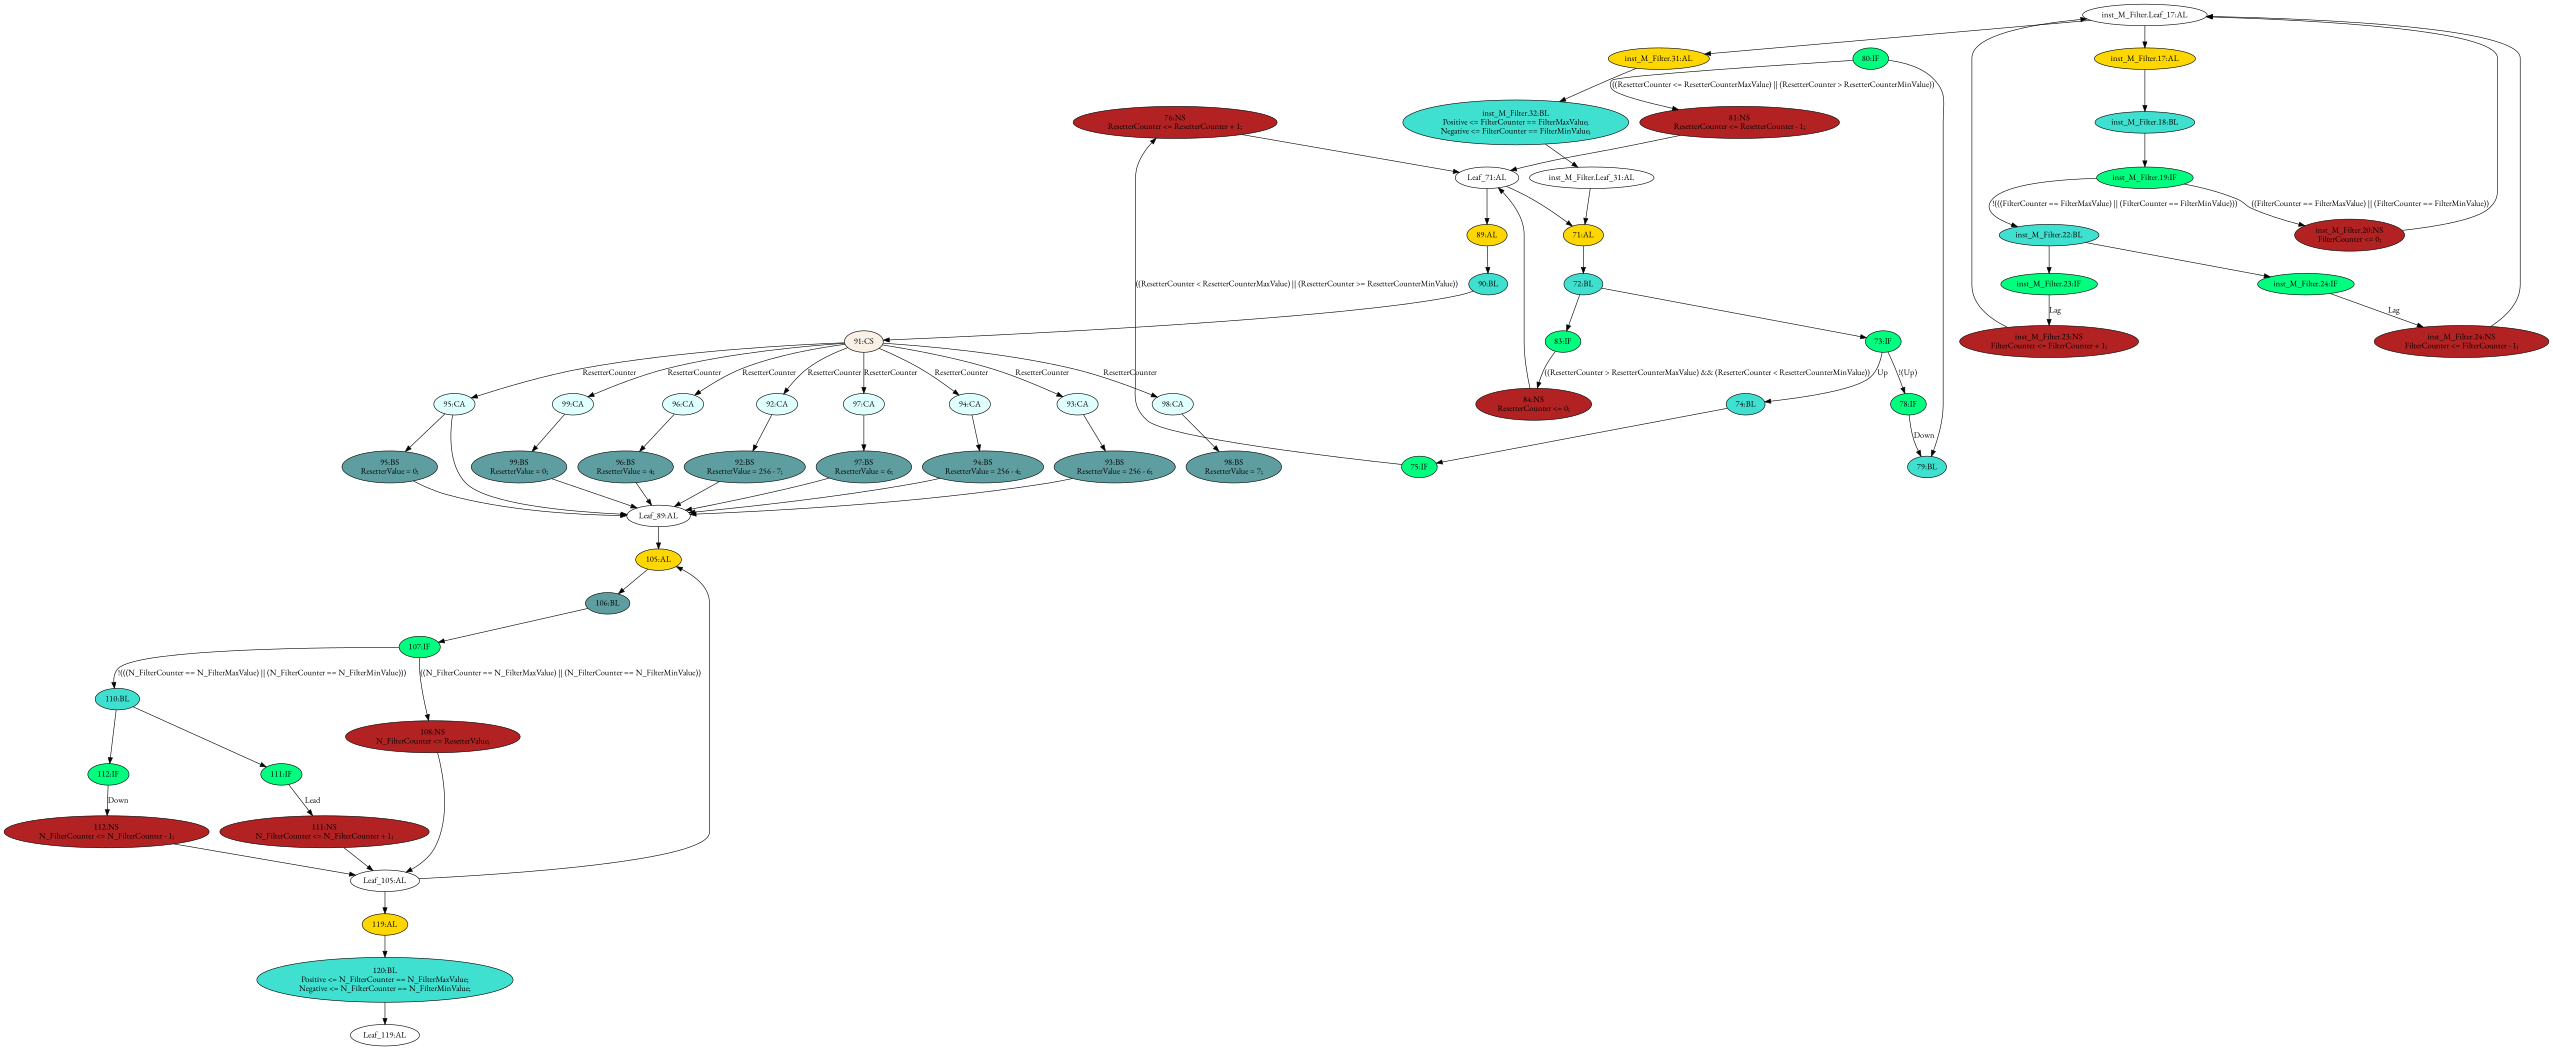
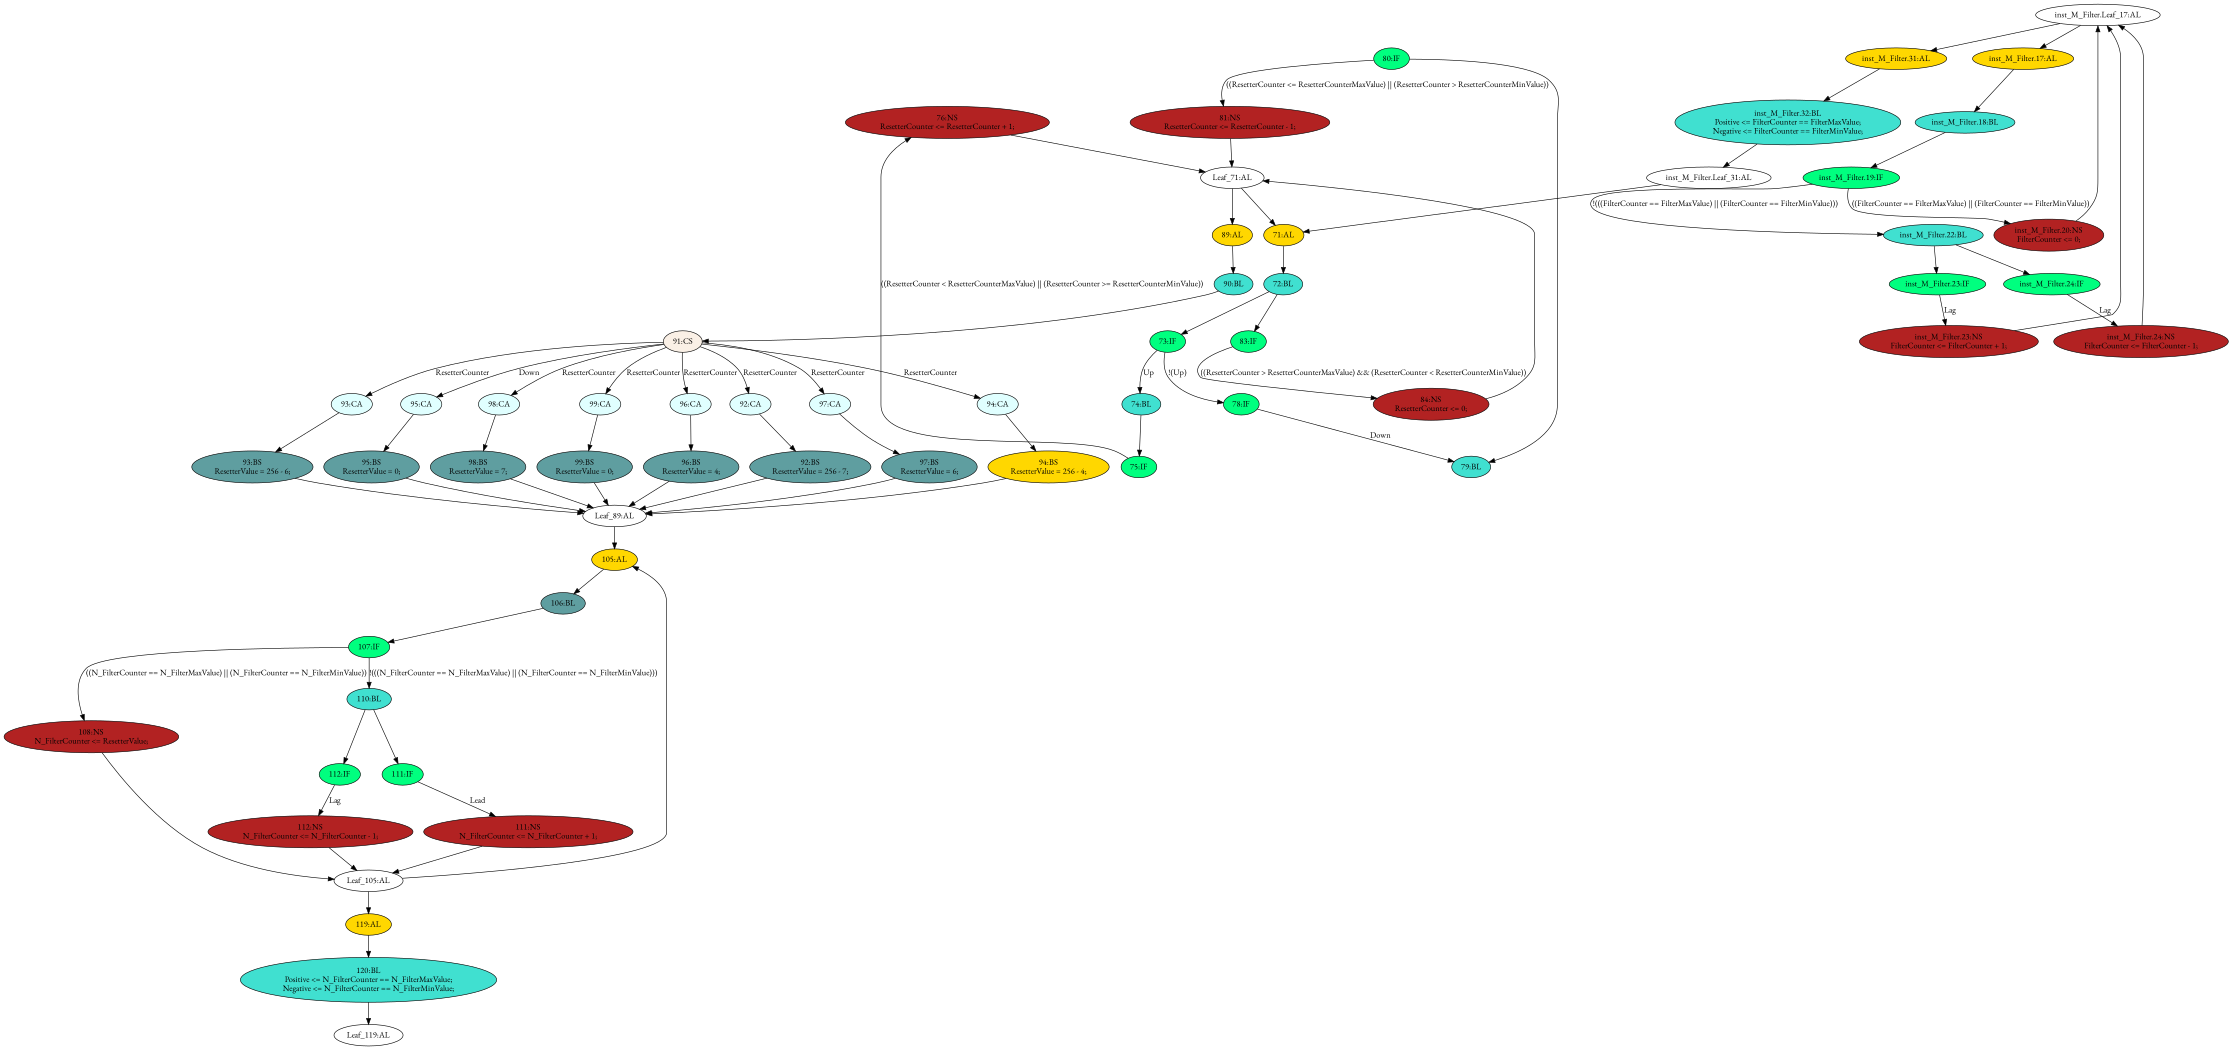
(609, 373) -> (529, 373)
(983, 467) -> (1049, 467)
(506, 500) -> (549, 492)
(118, 800) -> (335, 800)
